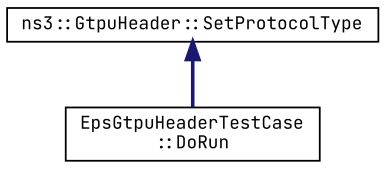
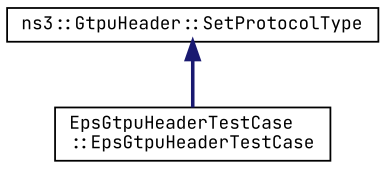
(193, 134) -> (193, 134)
